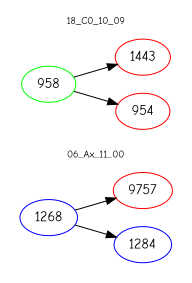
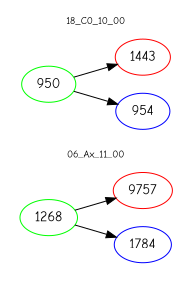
(96, 22) -> (96, 22)
(49, 84) -> (49, 84)
(143, 111) -> (143, 111)
(49, 218) -> (49, 218)
(143, 245) -> (143, 245)
